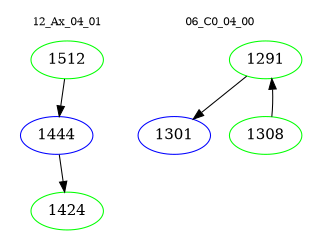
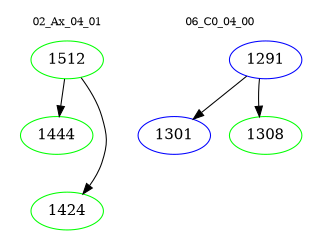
(67, 23) -> (67, 23)
(266, 60) -> (266, 60)
(273, 103) -> (259, 92)
(57, 135) -> (57, 135)
(61, 168) -> (105, 130)
